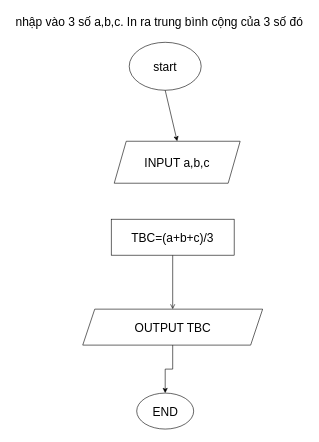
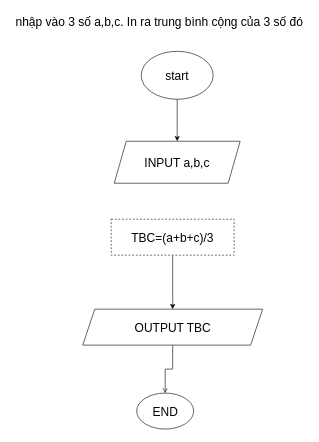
(165, 66) -> (177, 75)
(173, 237) -> (173, 237)
(173, 305) -> (173, 303)
(165, 387) -> (165, 389)
